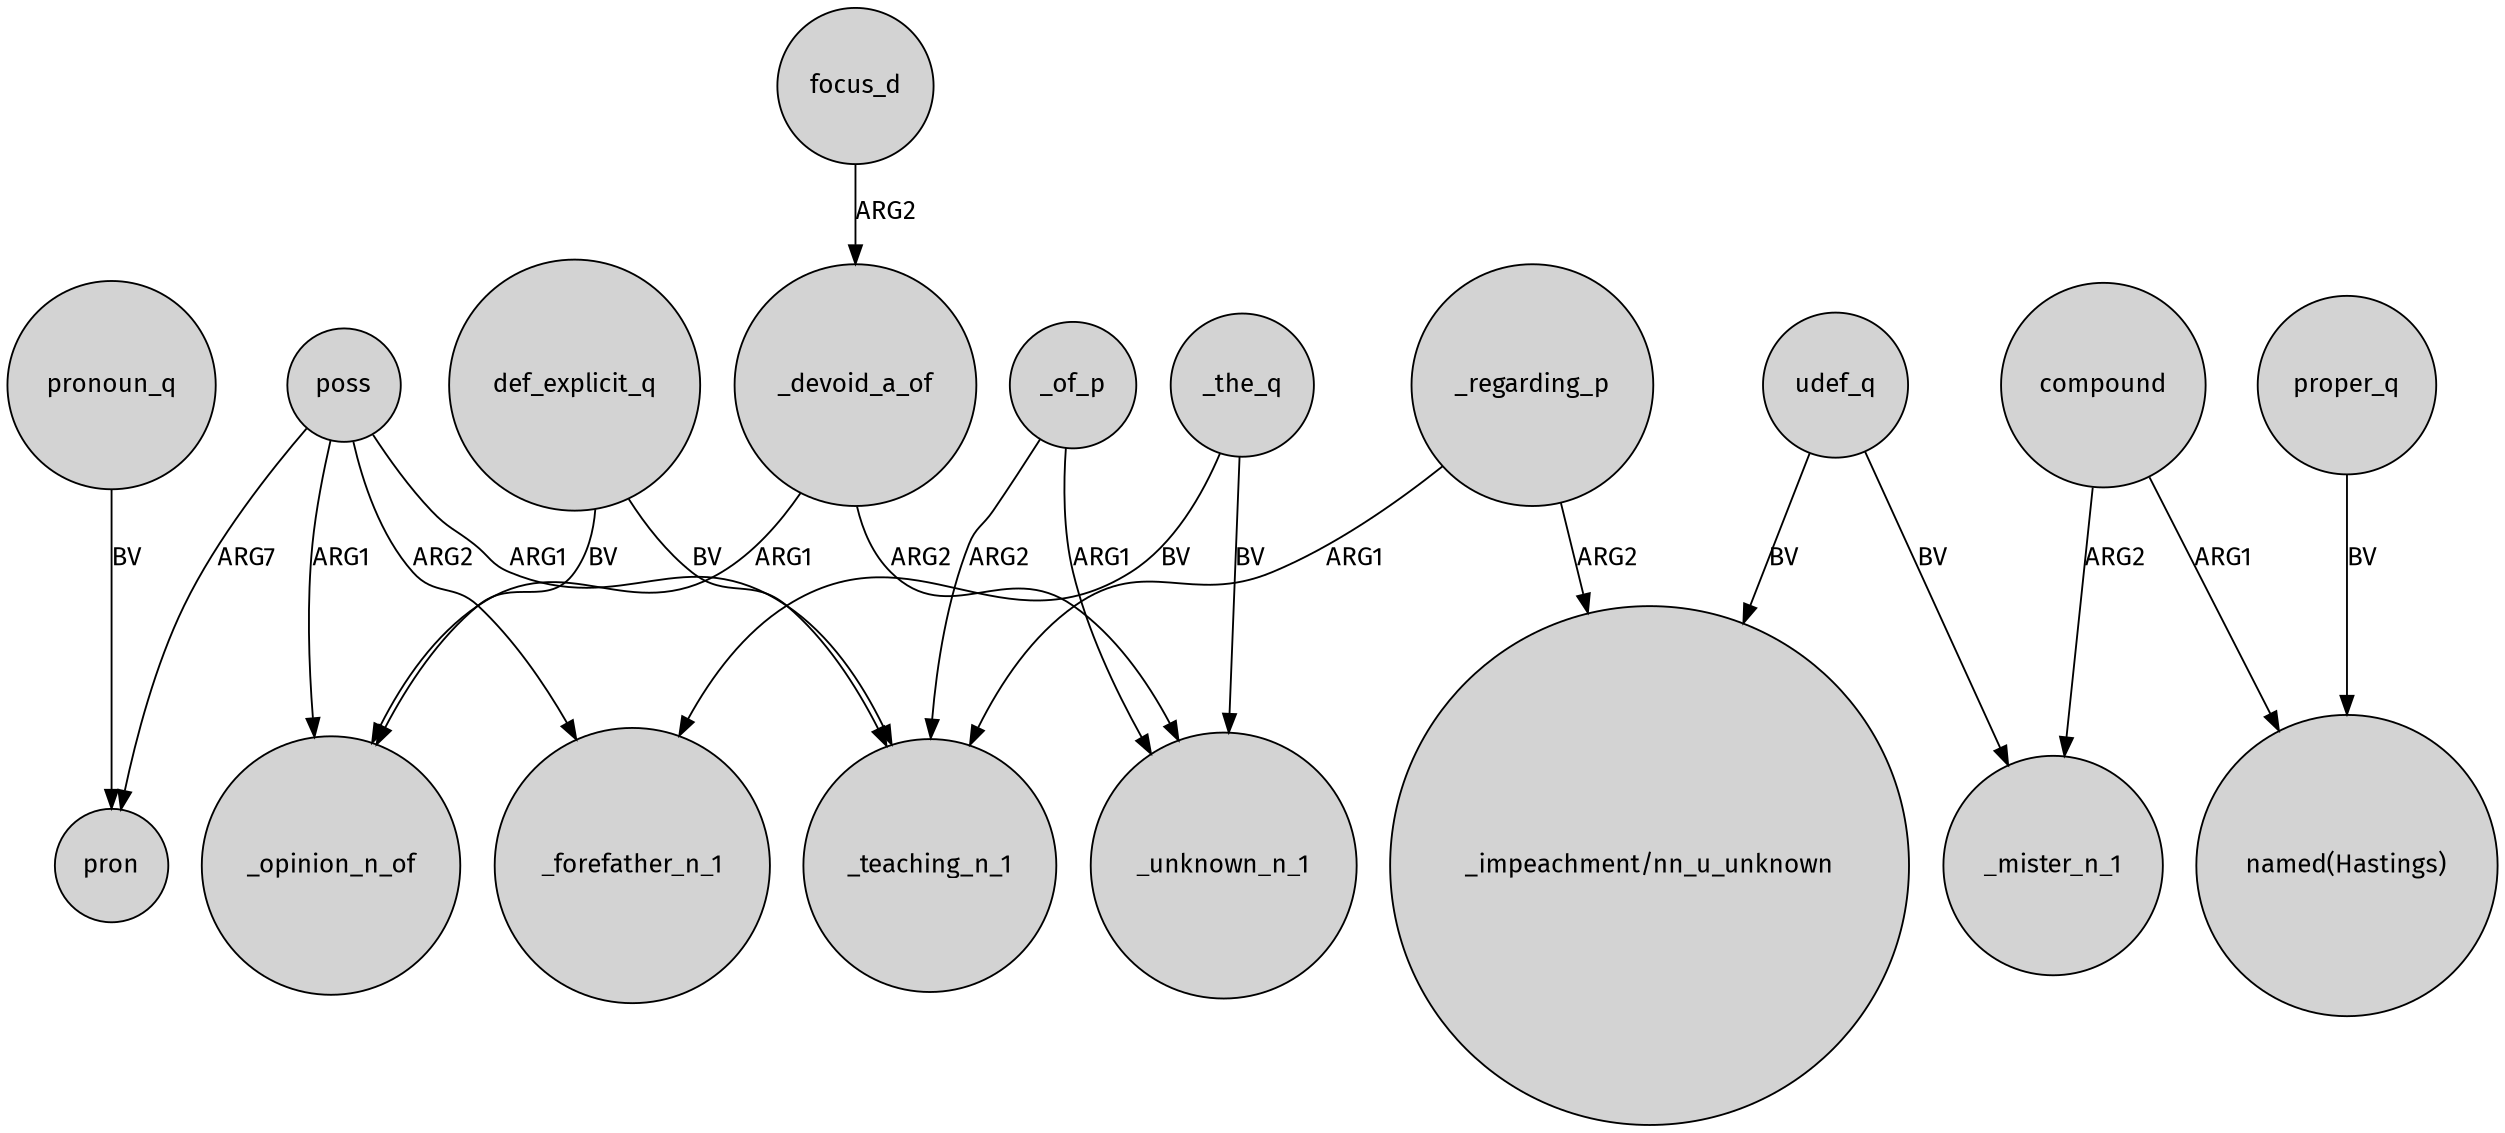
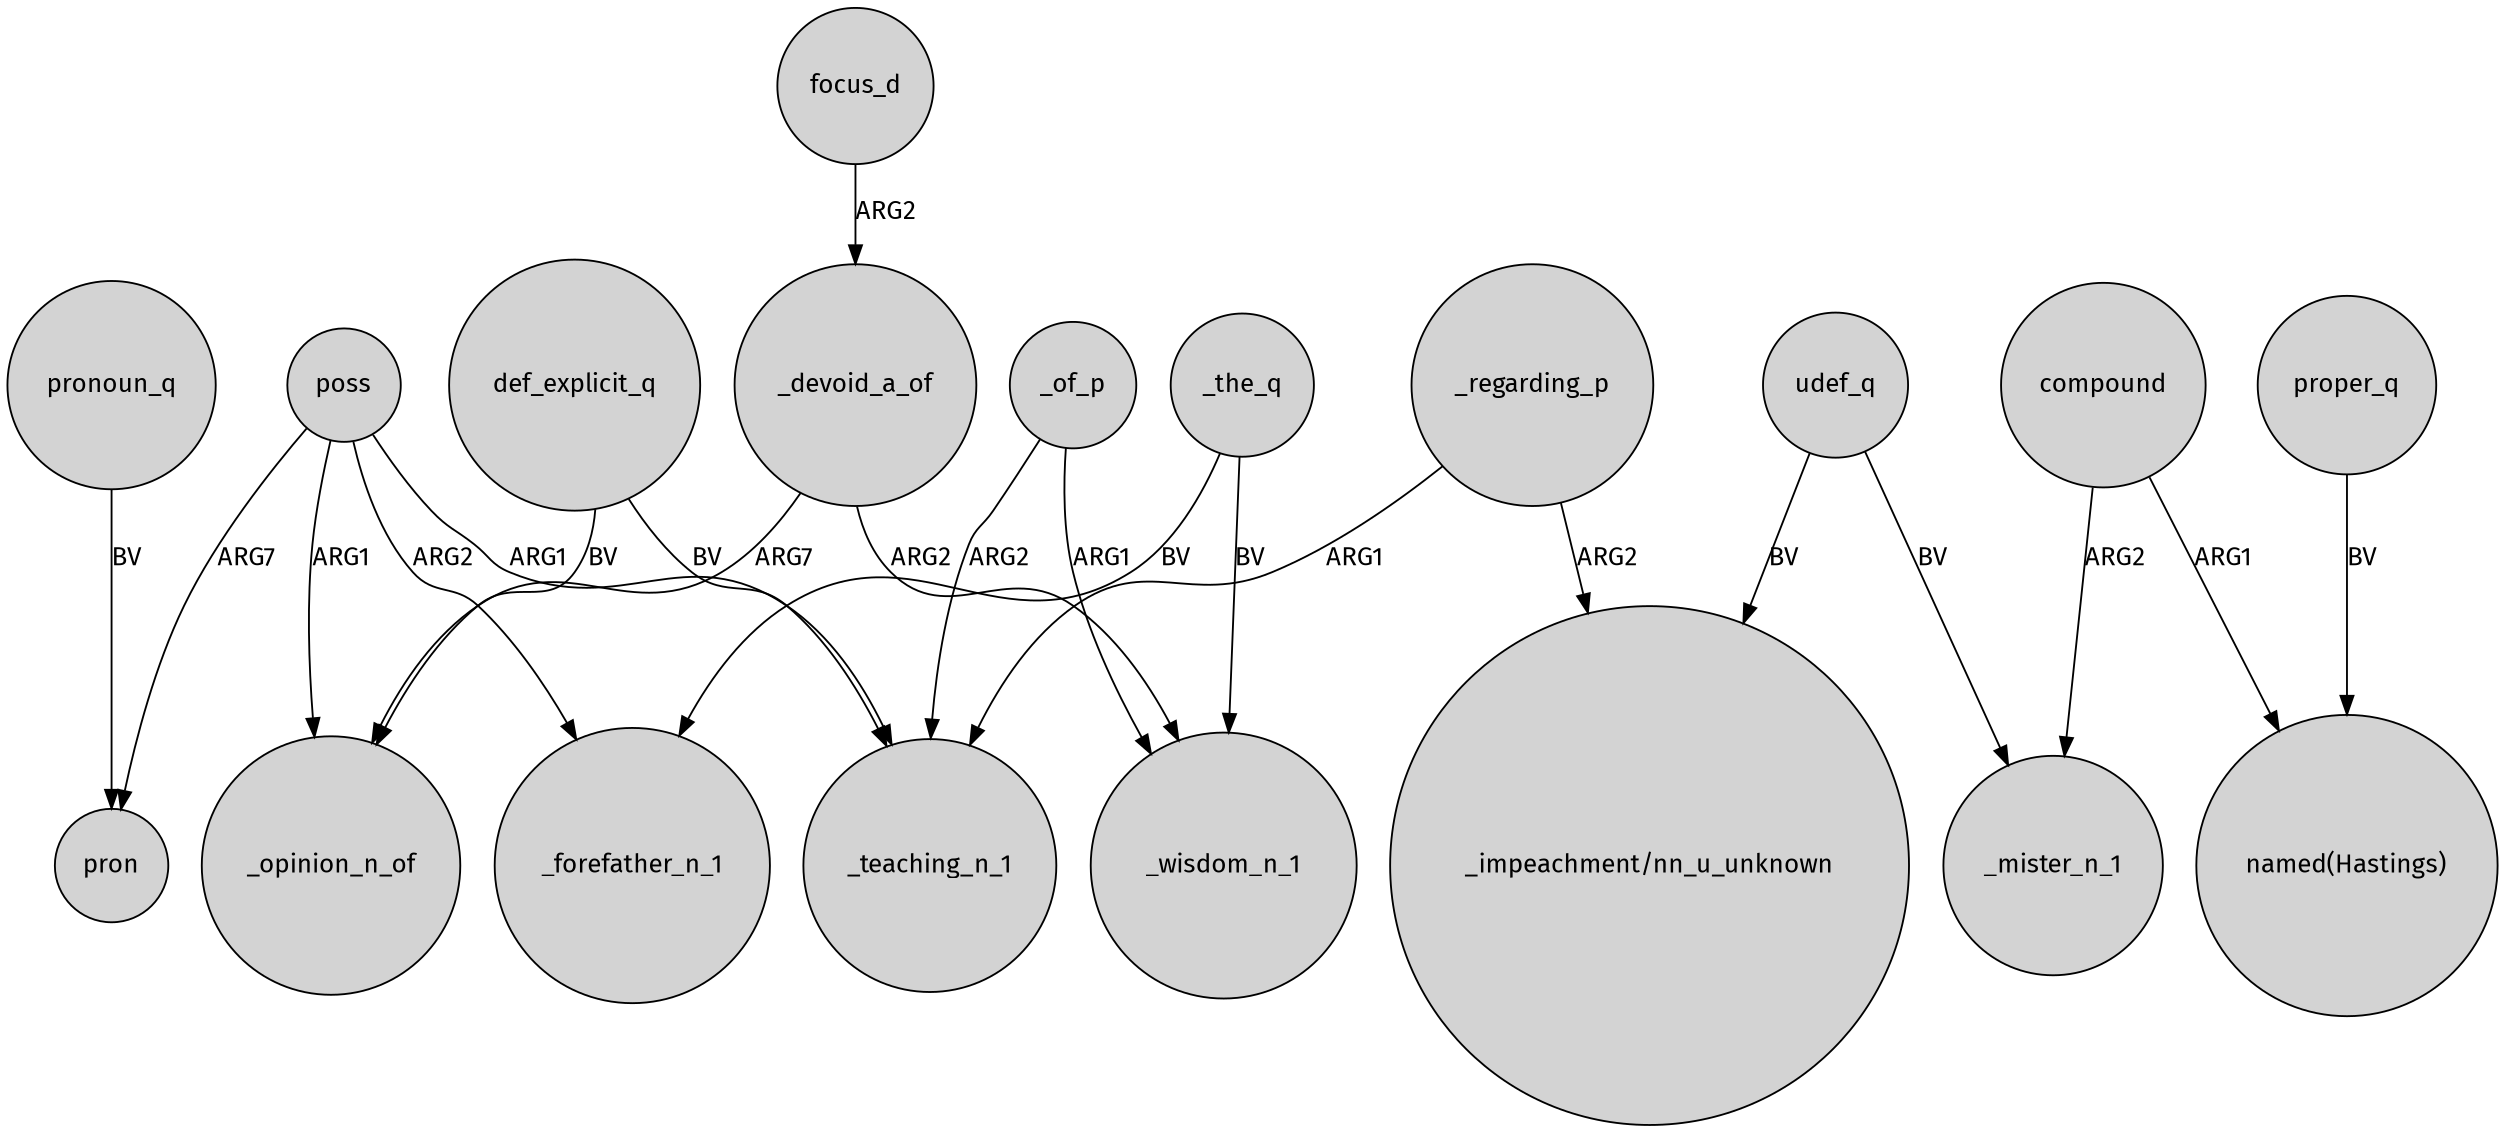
(784, 558) -> (784, 558)
(1224, 866) -> (1224, 866)
